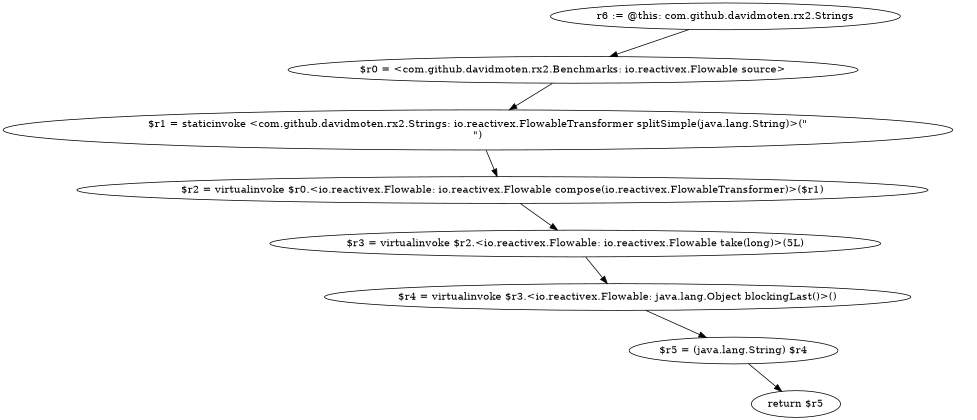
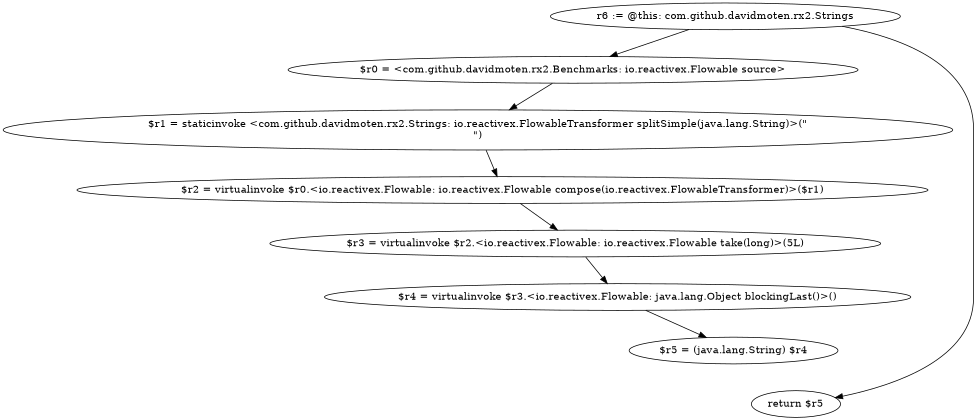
(762, 375) -> (974, 211)
